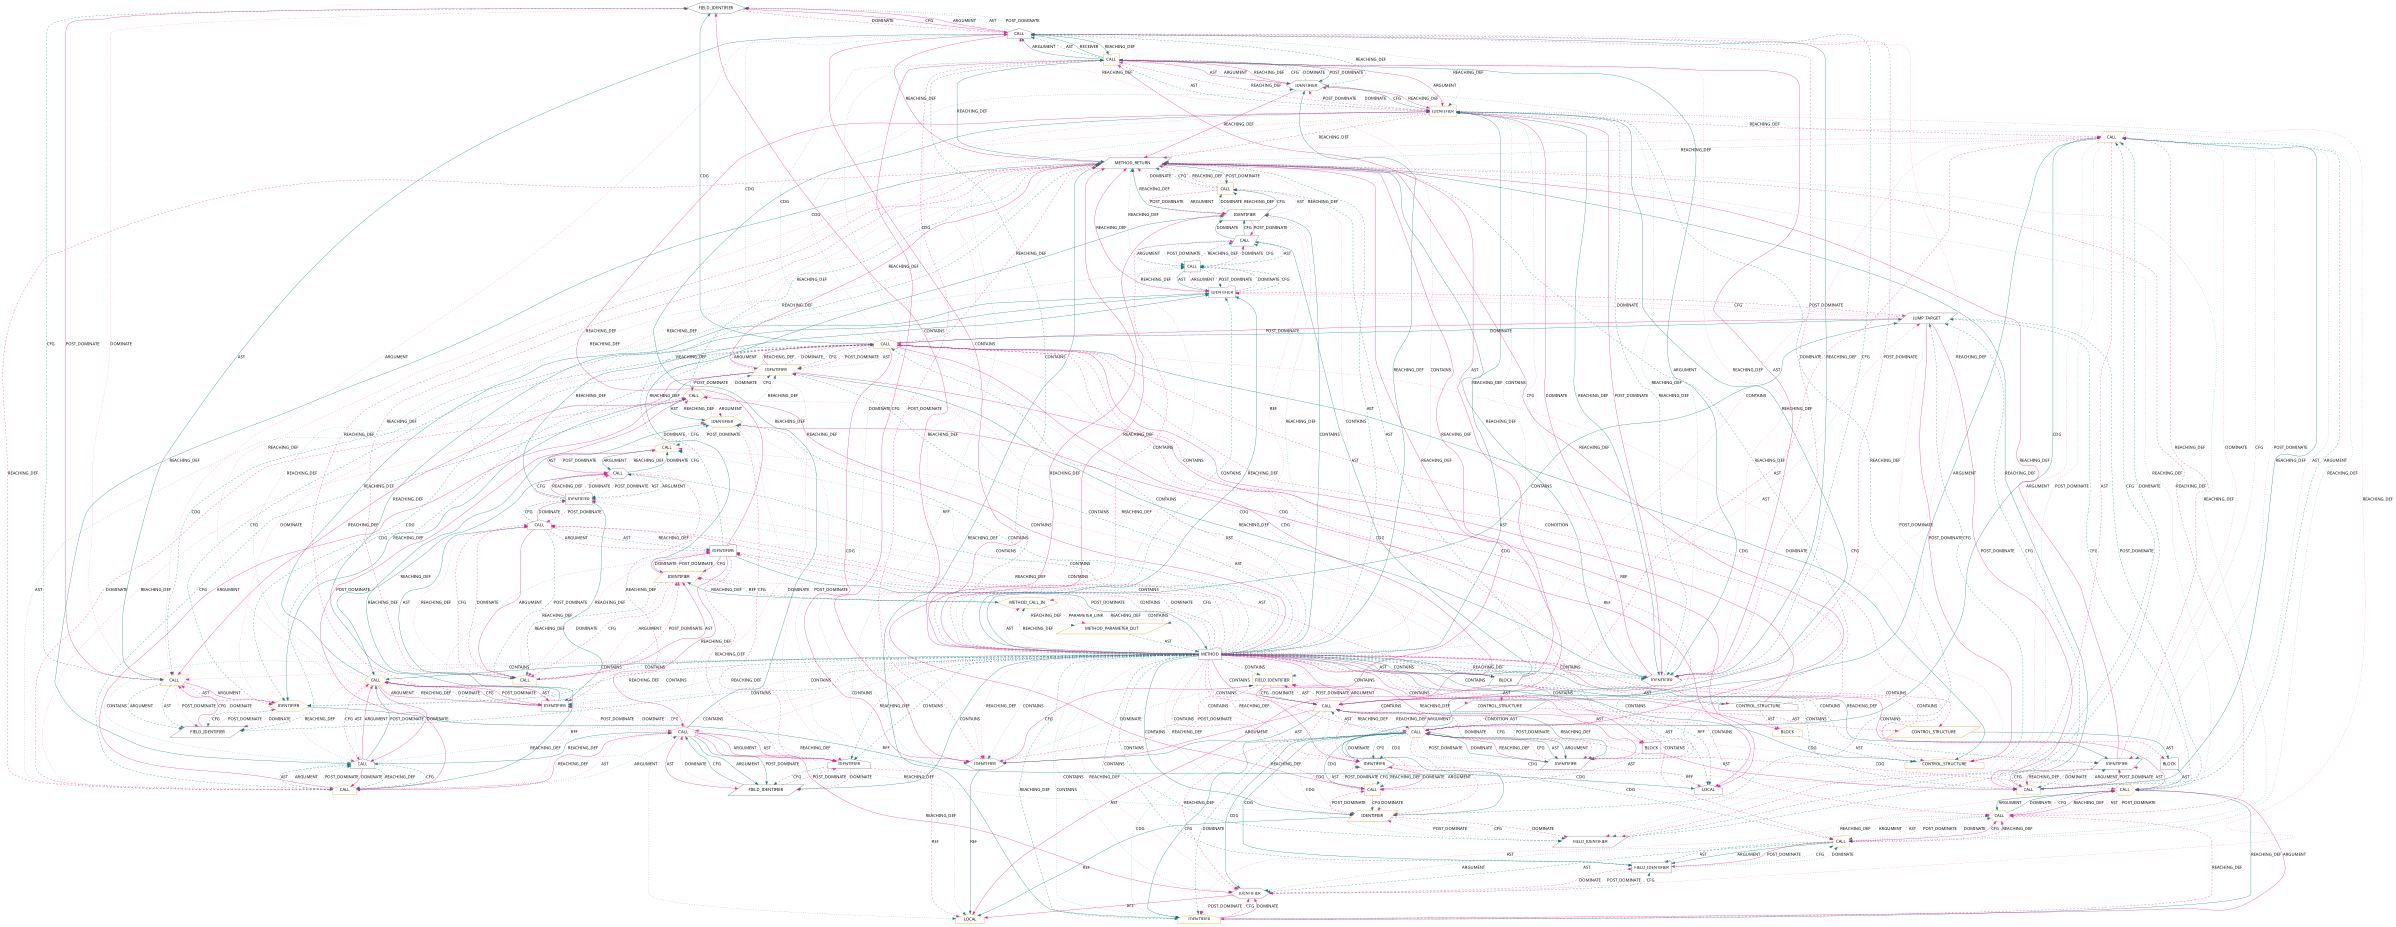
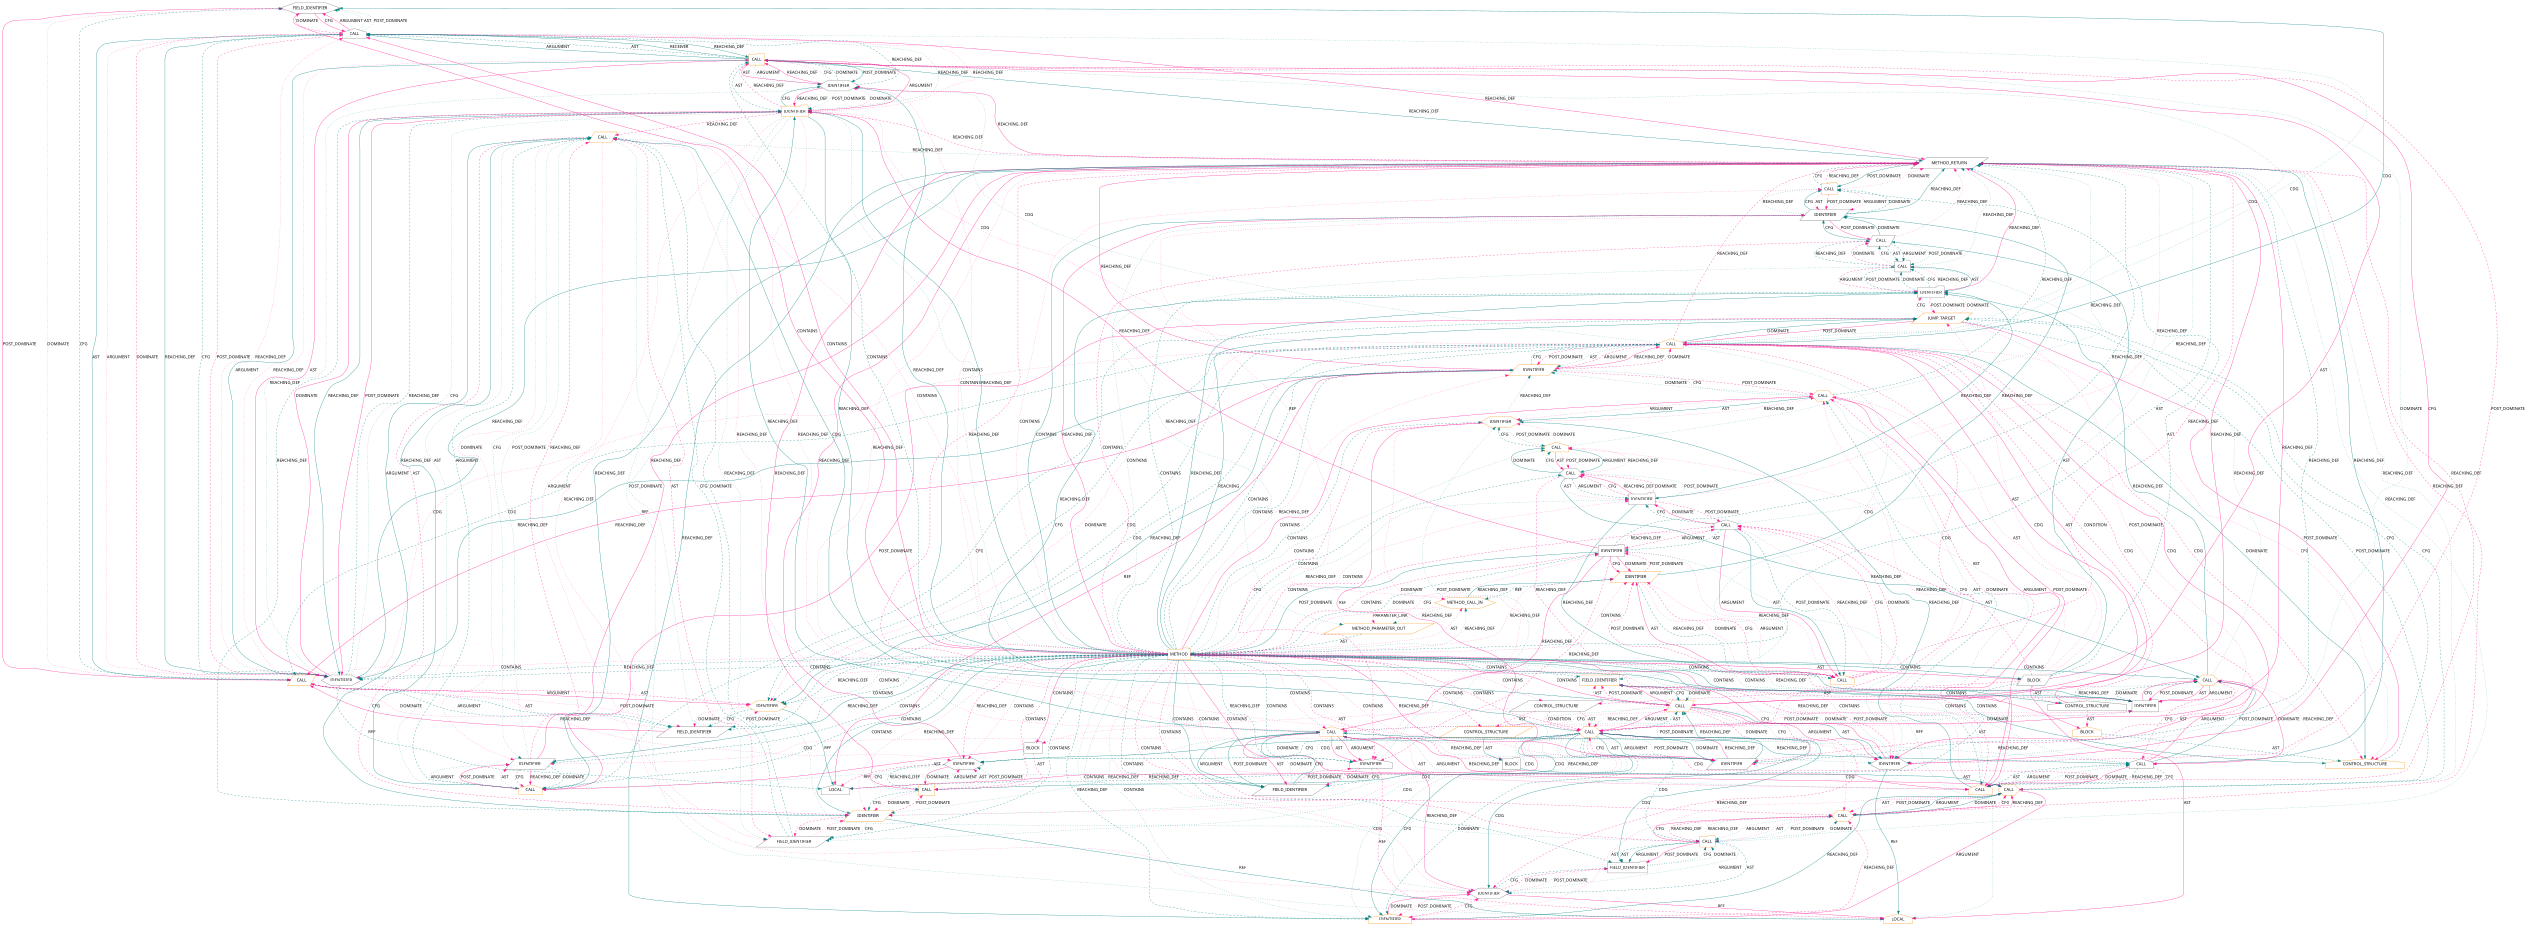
(1927, 318) -> (1942, 318)
(1361, 382) -> (1865, 548)
(1542, 486) -> (1229, 486)
(1210, 654) -> (1179, 654)
